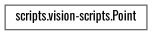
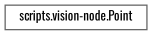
(76, 17) -> (76, 17)
